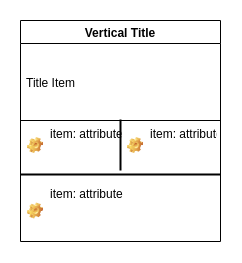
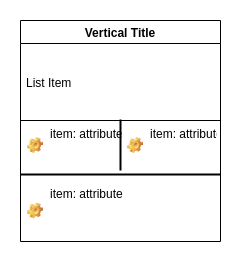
(55, 83) -> (53, 83)
